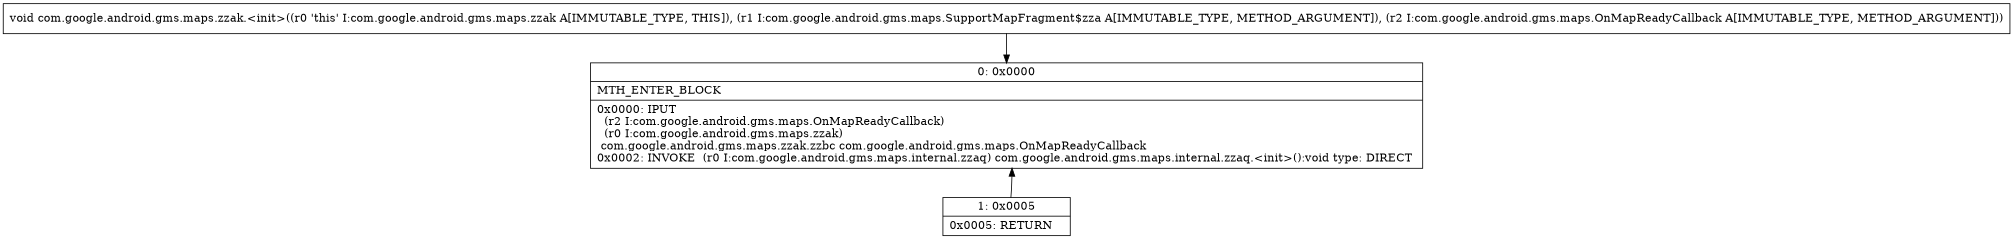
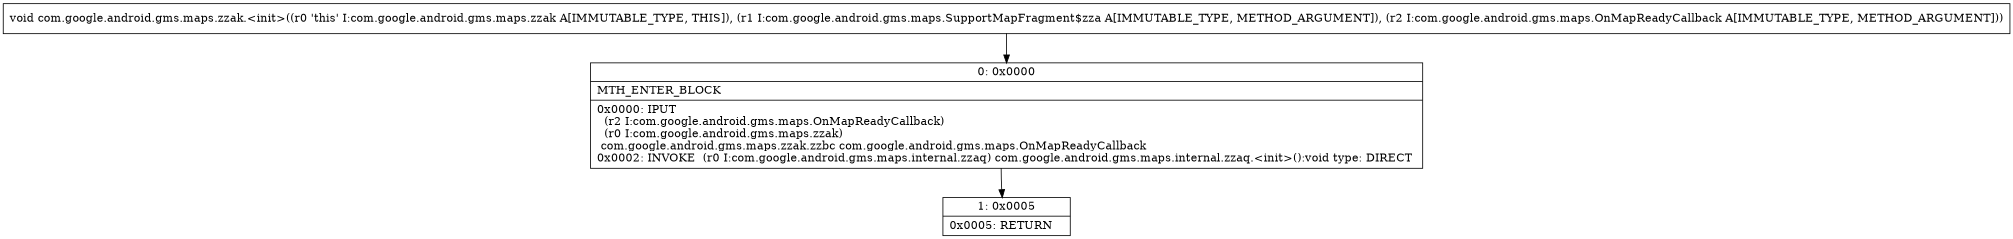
(1012, 187) -> (1001, 179)
